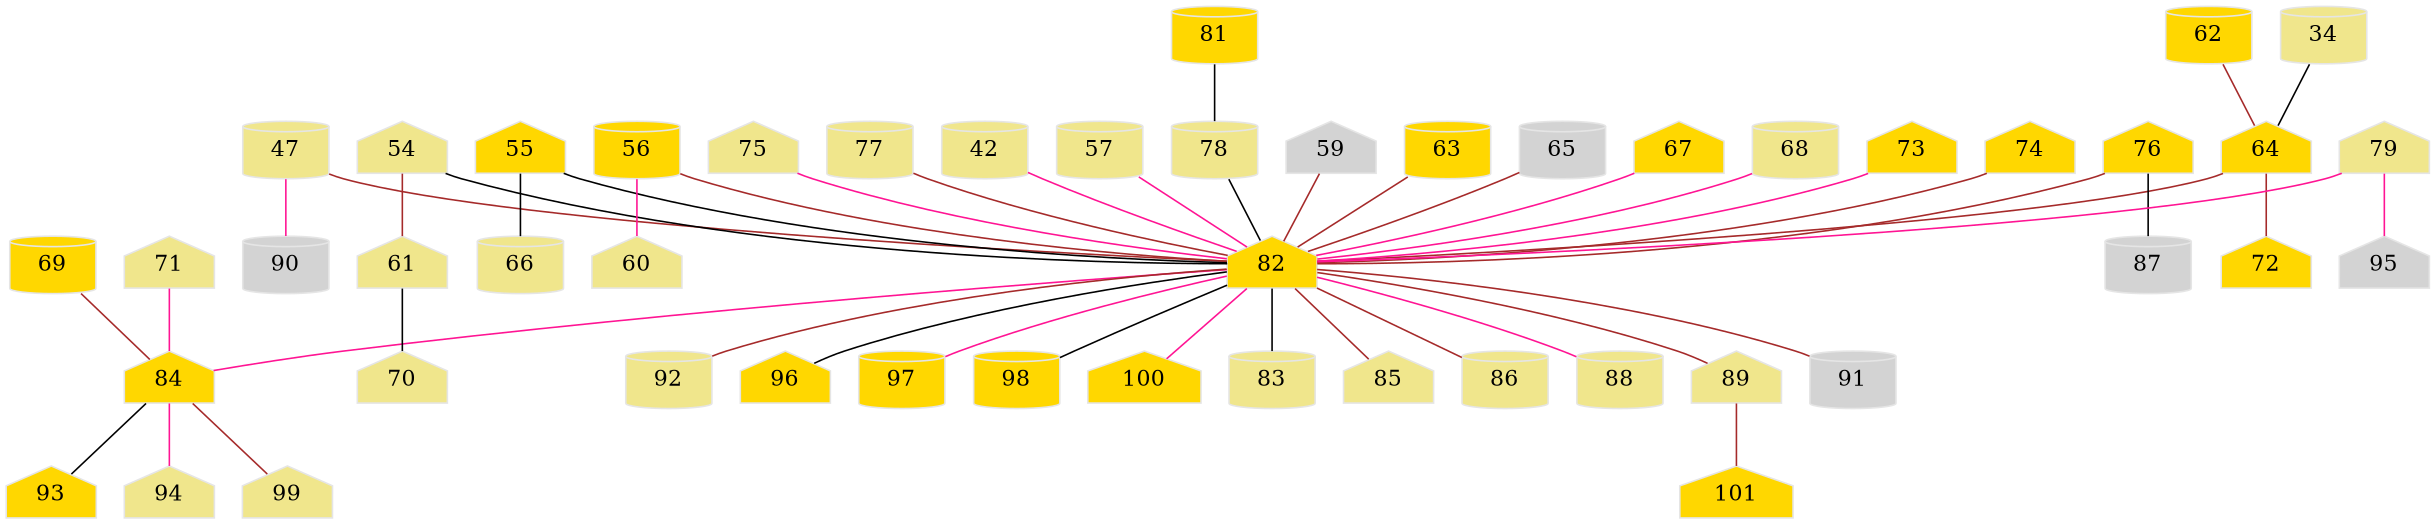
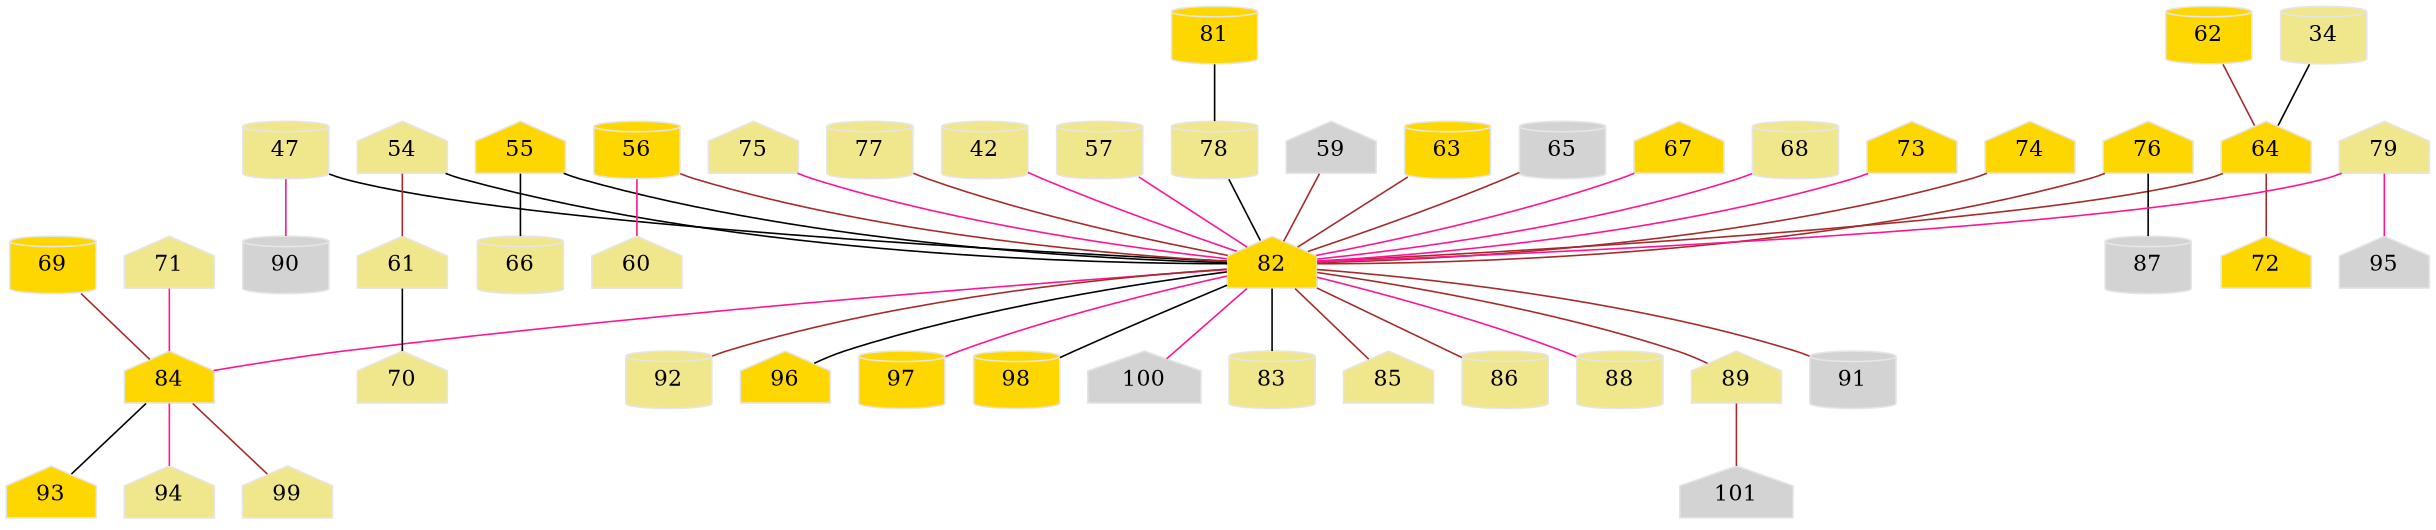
(551, 212) -> (551, 212)
(1144, 380) -> (1144, 380)
(1736, 495) -> (1736, 495)
